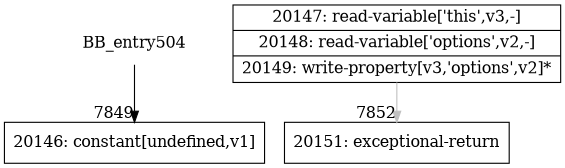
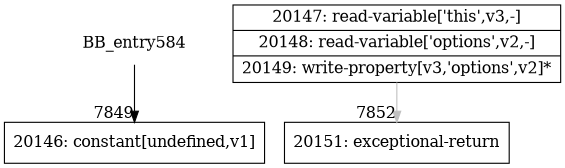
(134, 44) -> (134, 44)
